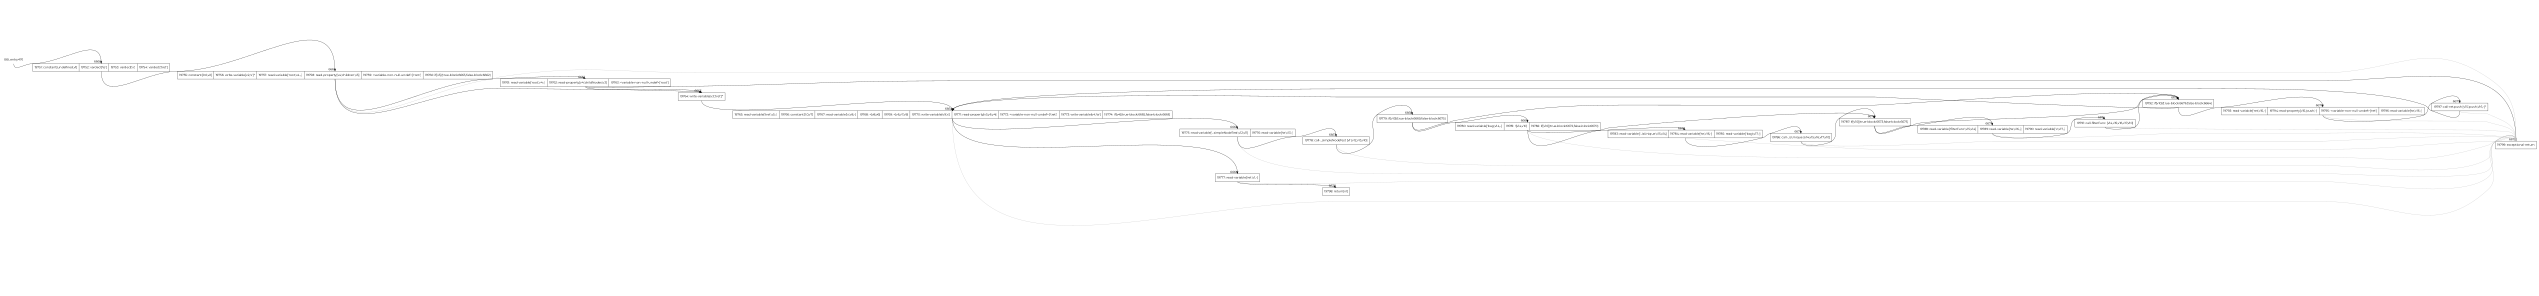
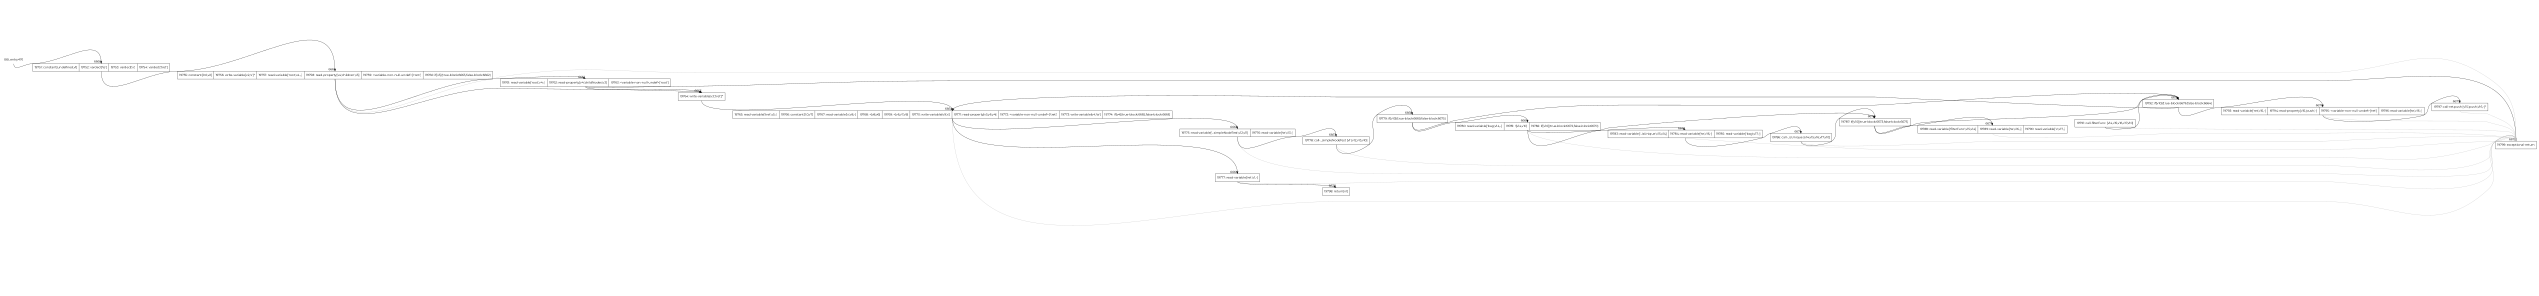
(1710, 89) -> none
(2052, 136) -> none
